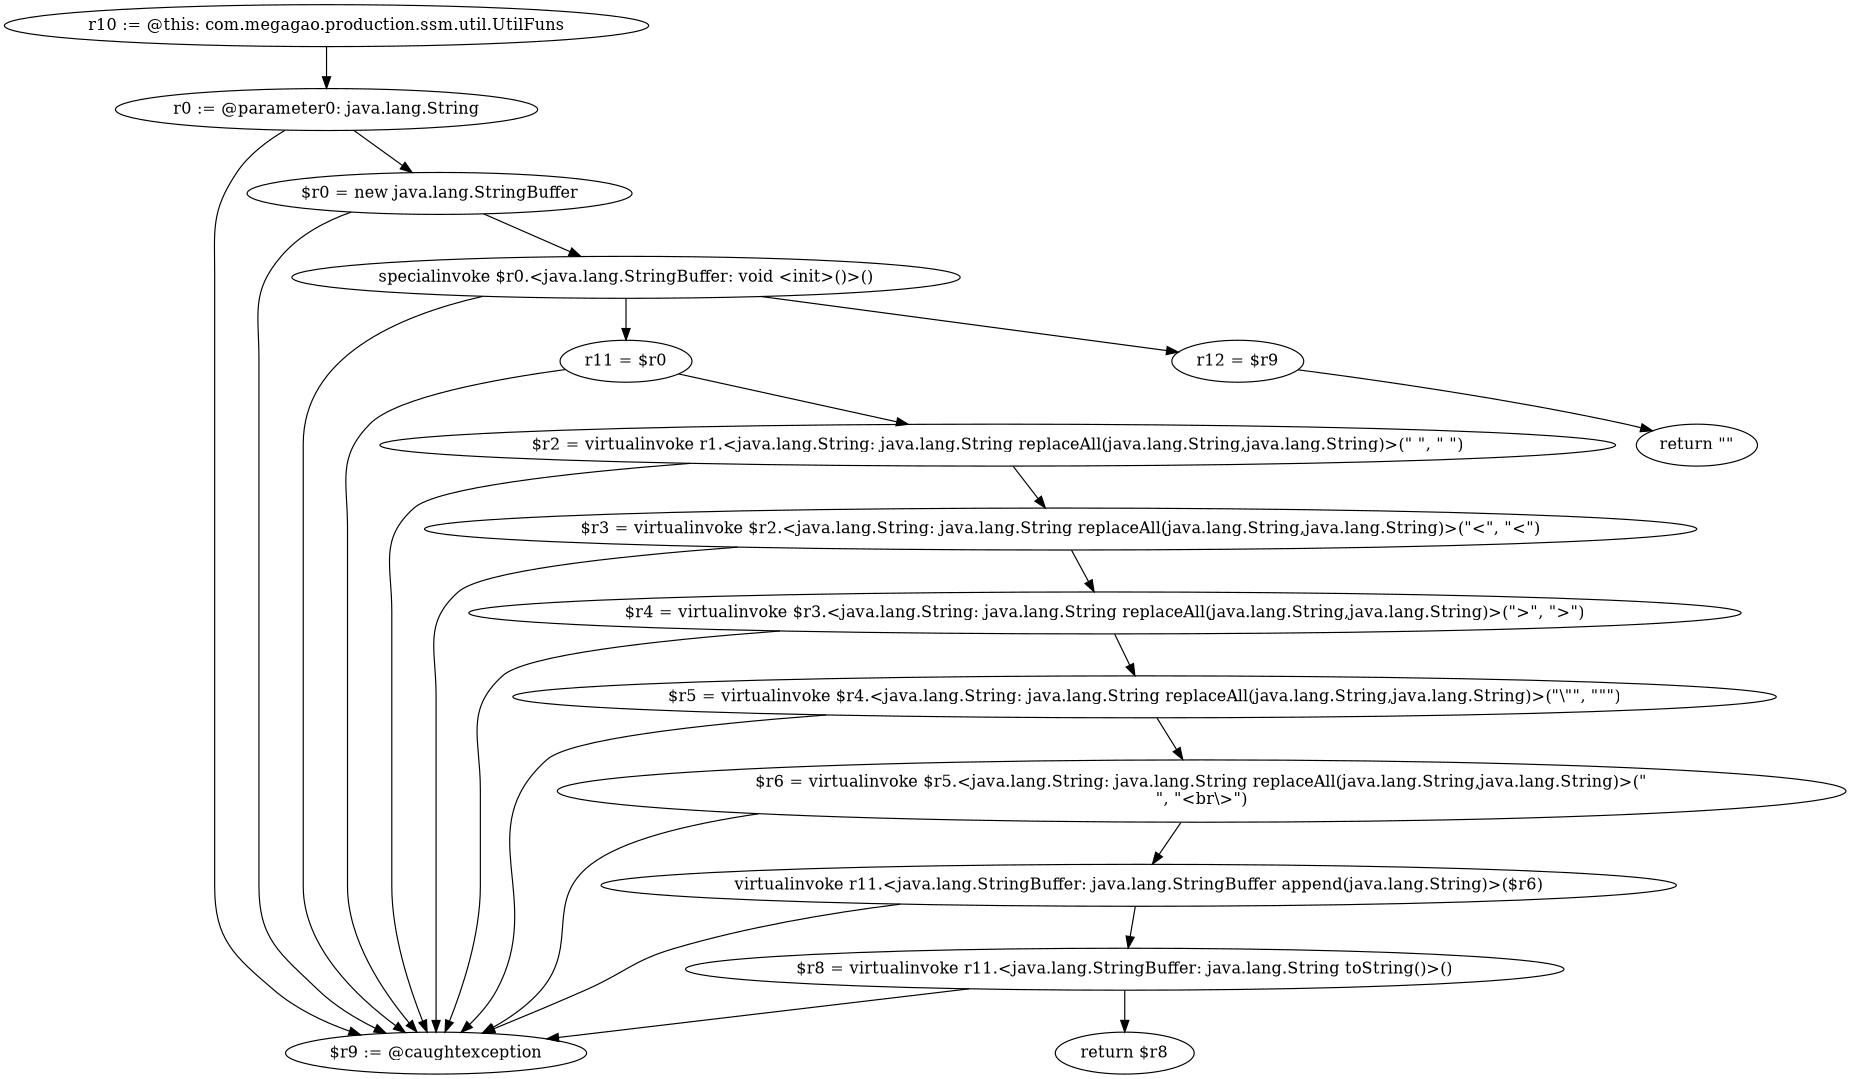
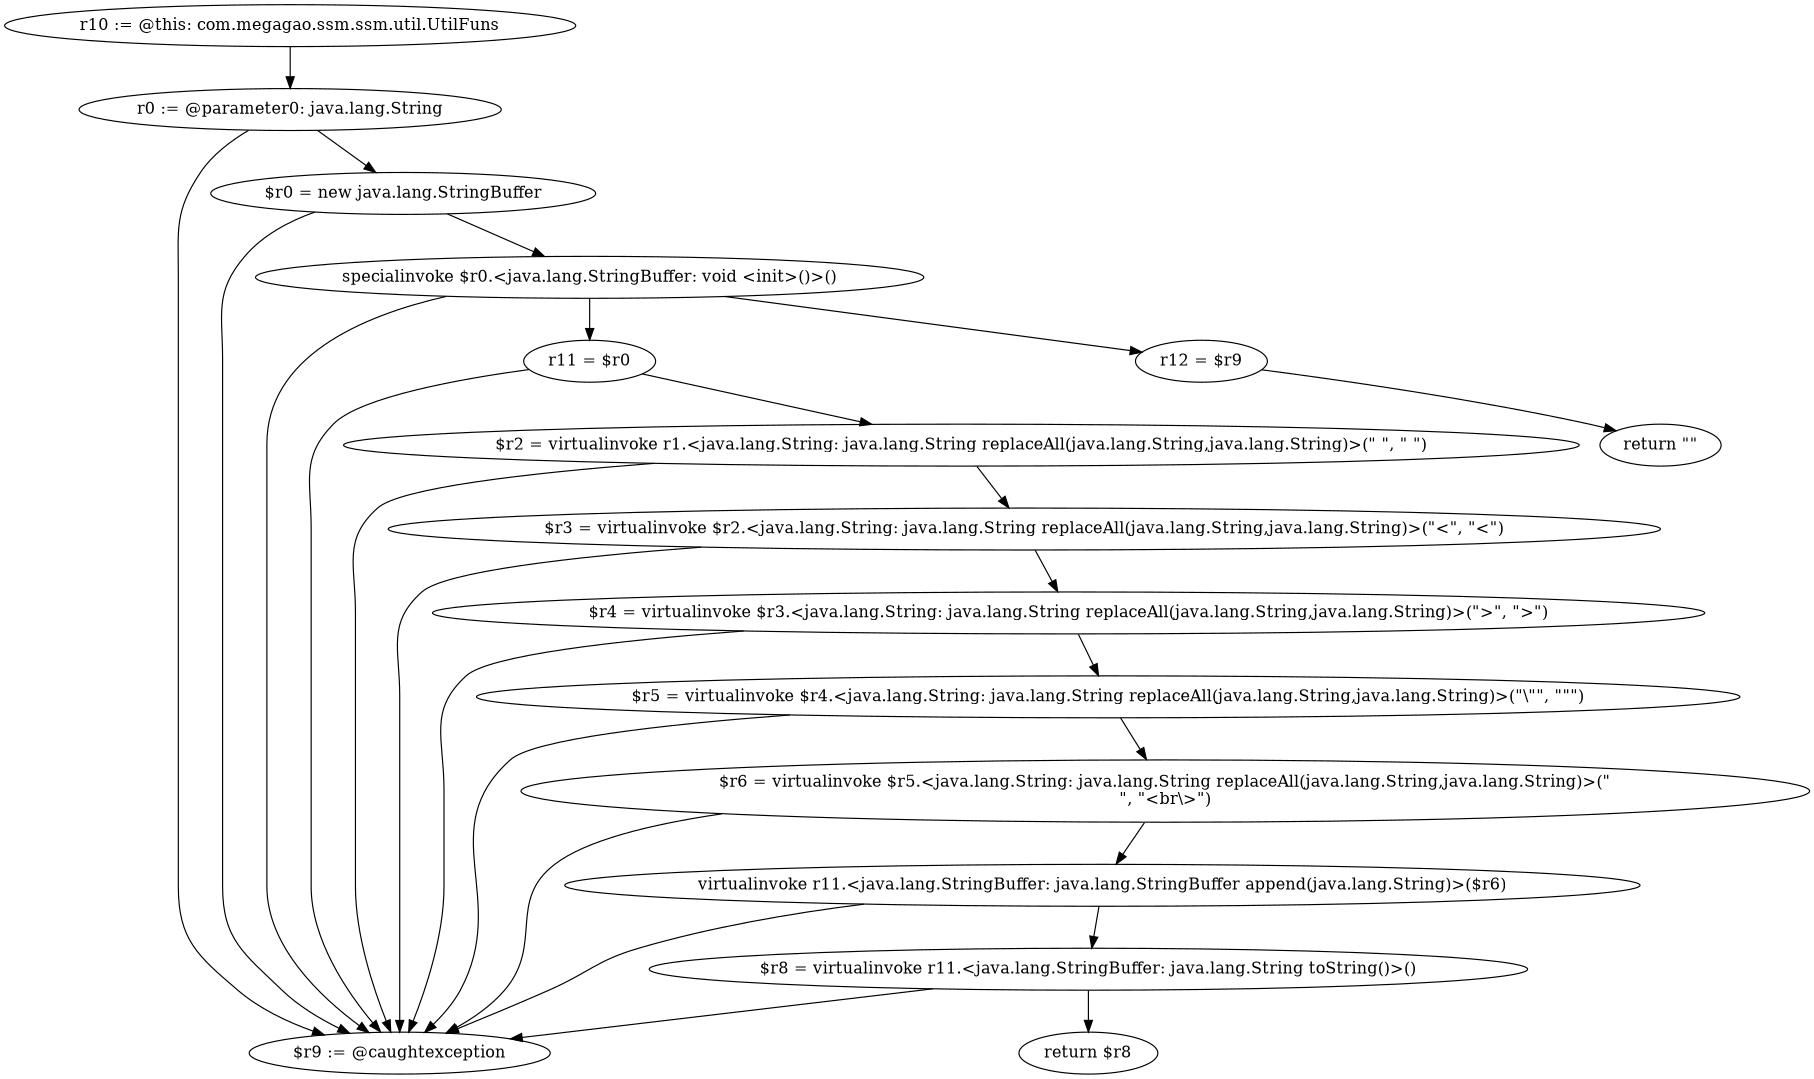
(327, 26) -> (290, 26)
